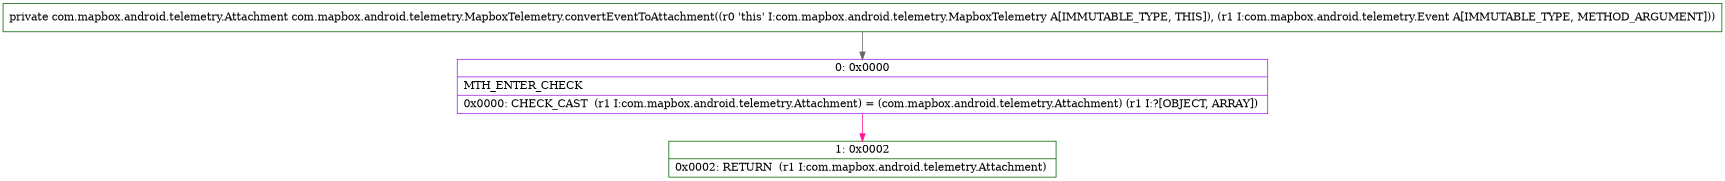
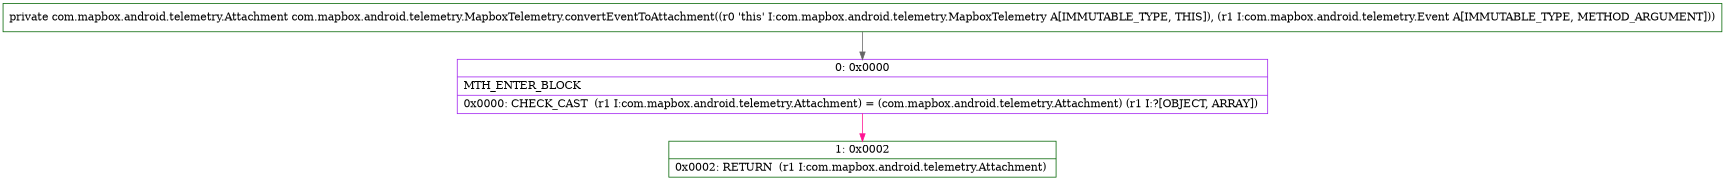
(523, 86) -> (522, 86)
